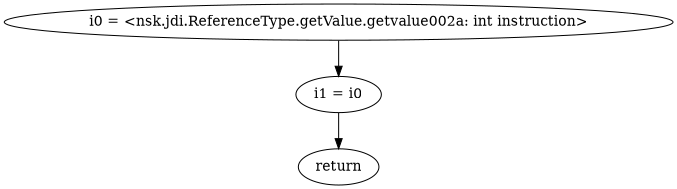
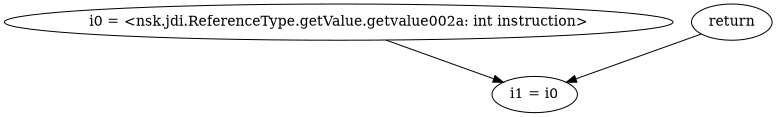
(339, 126) -> (638, 56)
